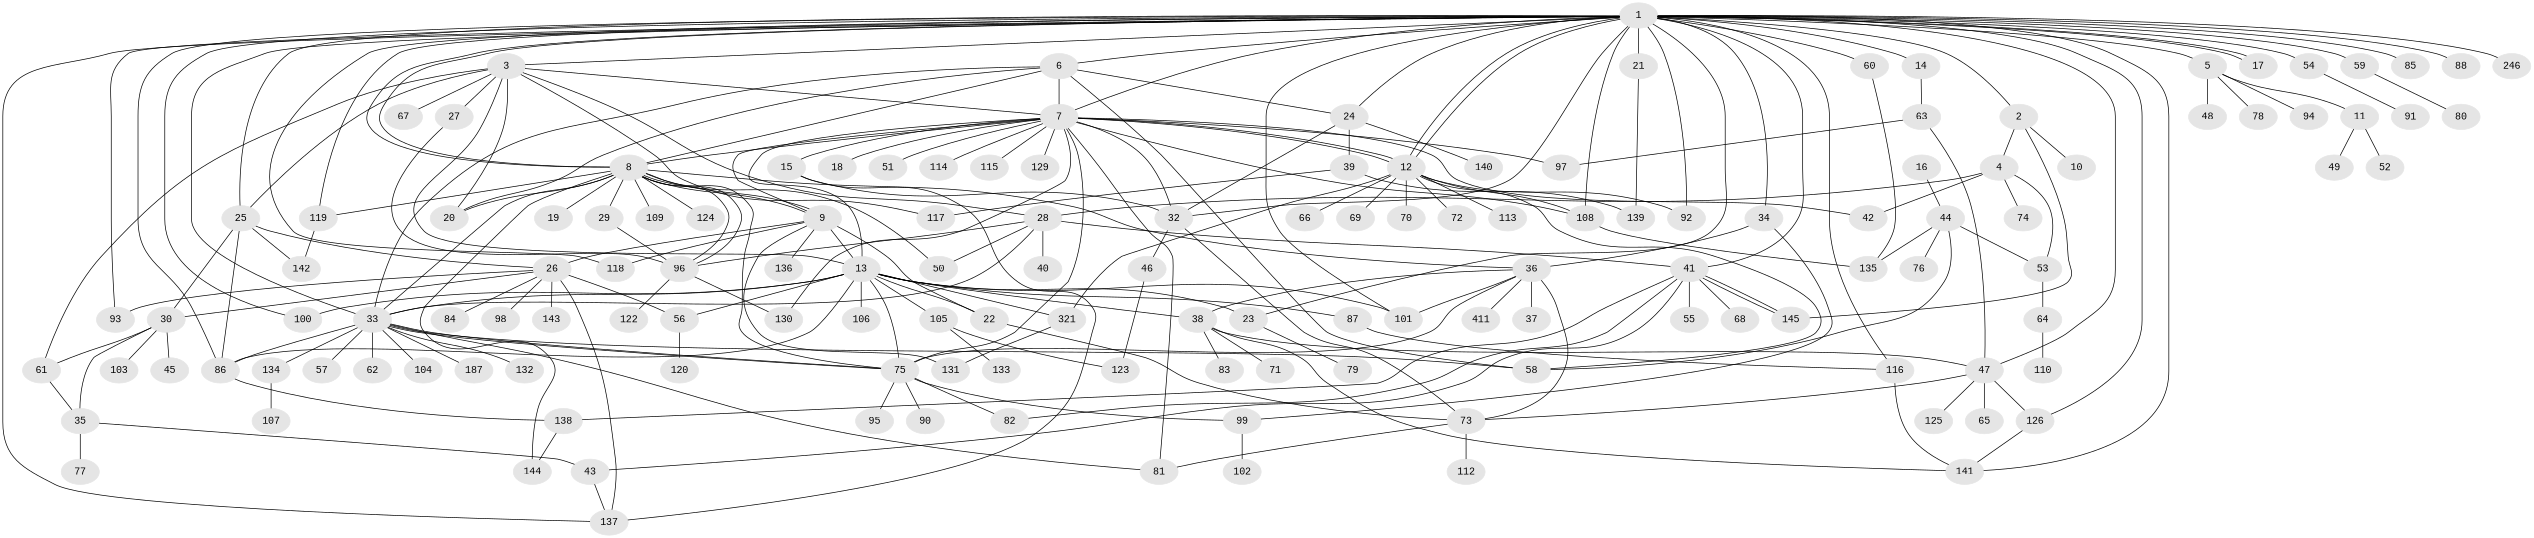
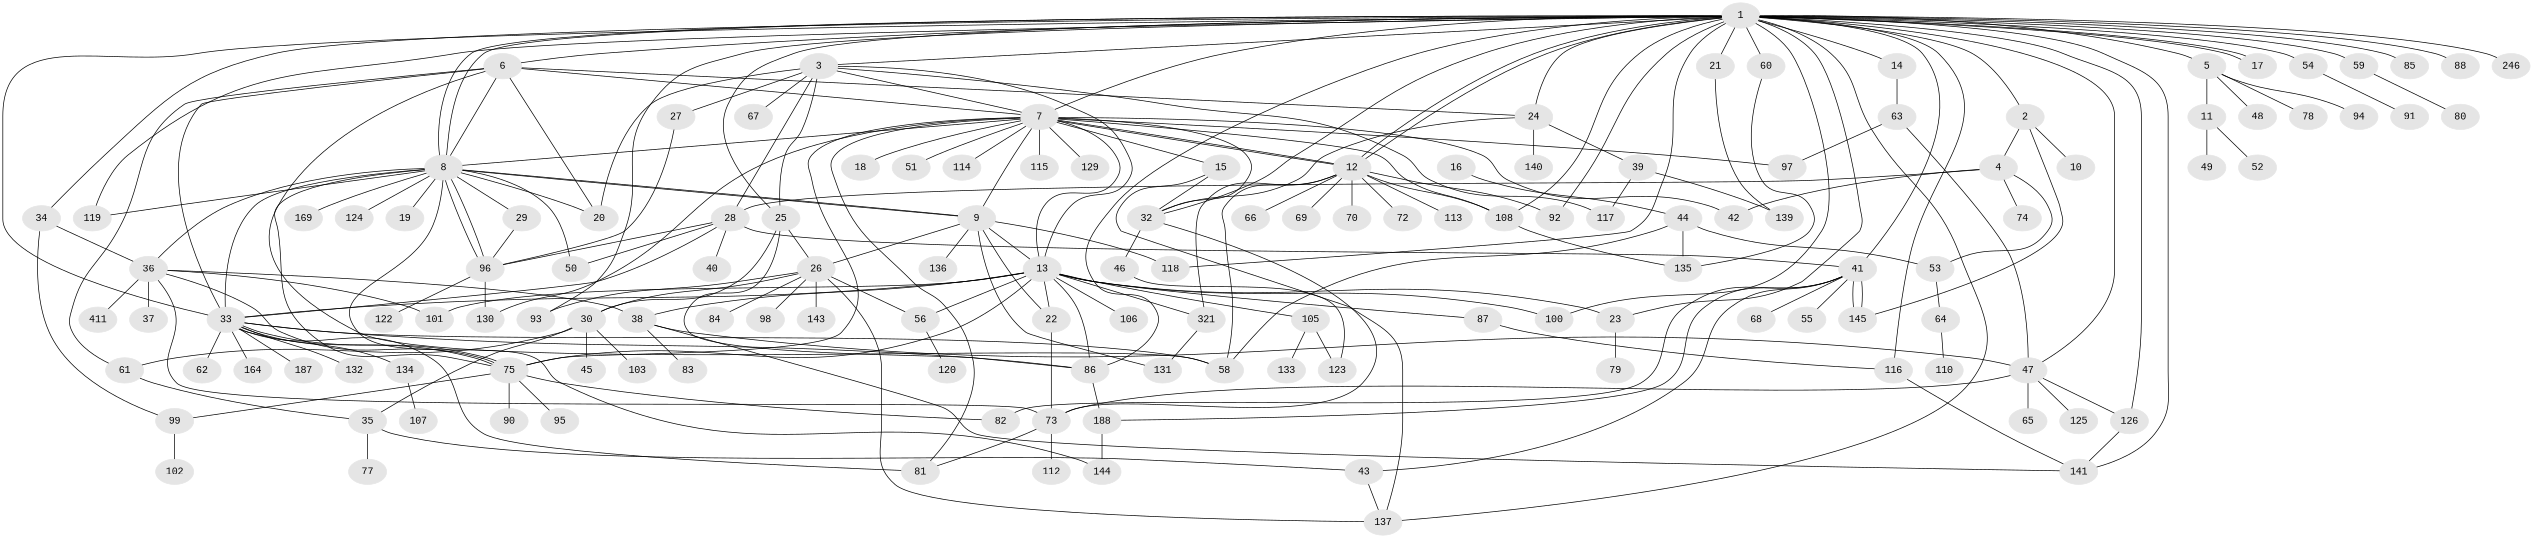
(1308, 72) -> none
(225, 154) -> (181, 107)
(655, 218) -> (303, 218)
(301, 269) -> none
(1919, 269) -> none
(322, 370) -> none
(423, 370) -> (253, 370)
(1275, 370) -> none
(563, 421) -> (1102, 421)
